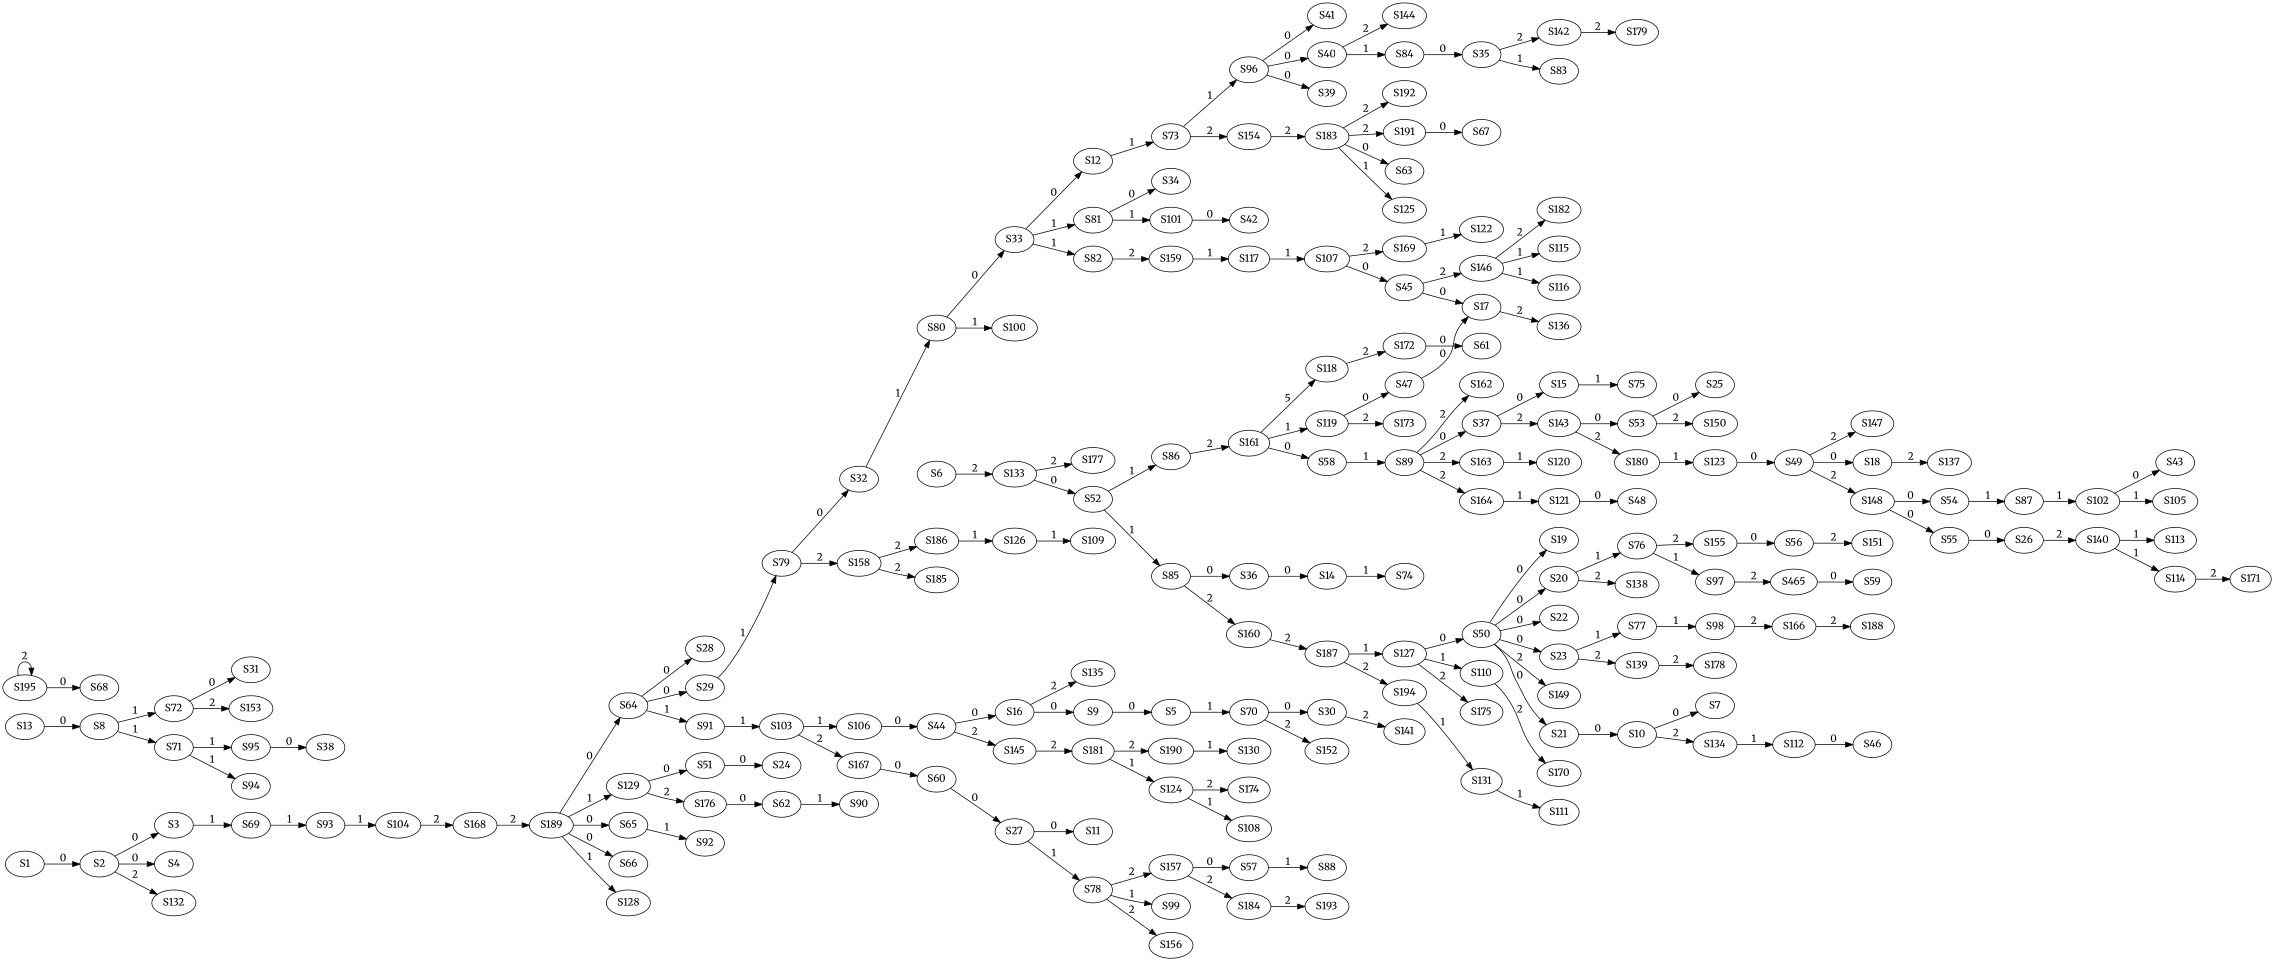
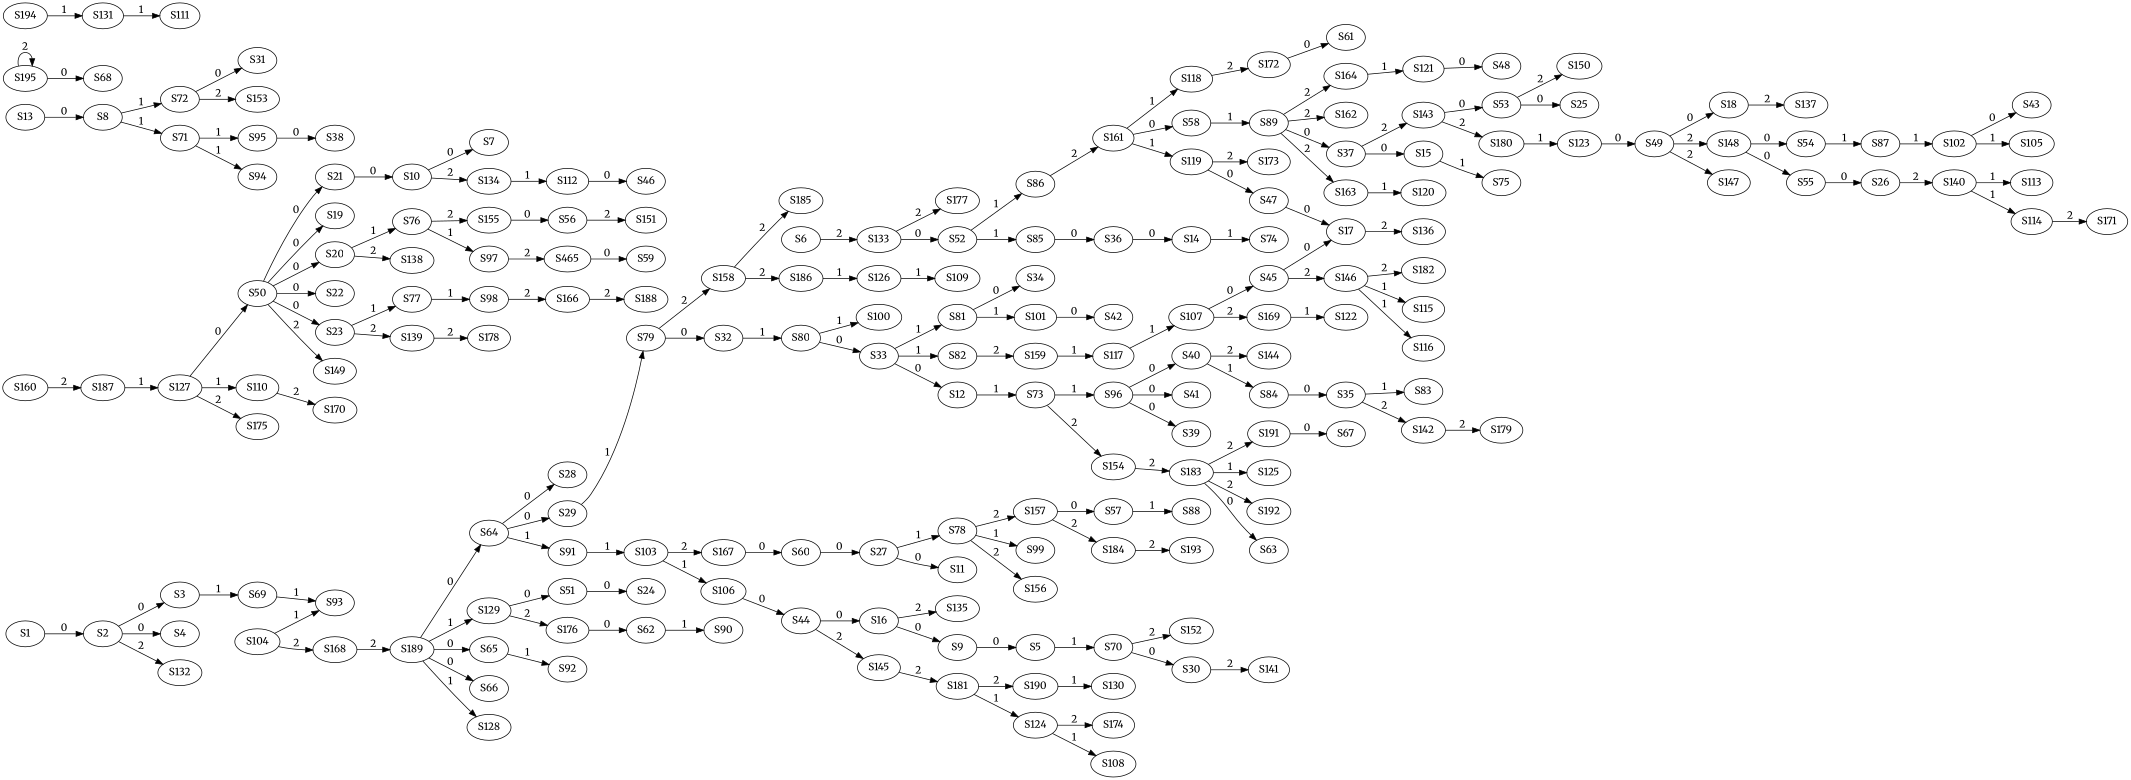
(1288, 399) -> (1152, 102)
(1207, 603) -> none
(1362, 672) -> none
(357, 825) -> (293, 624)
